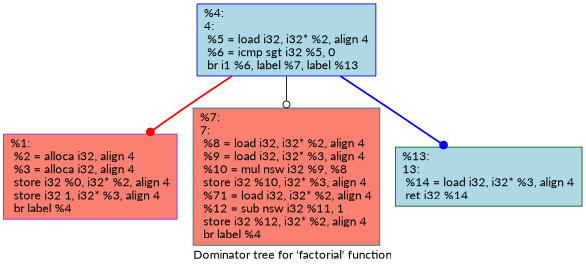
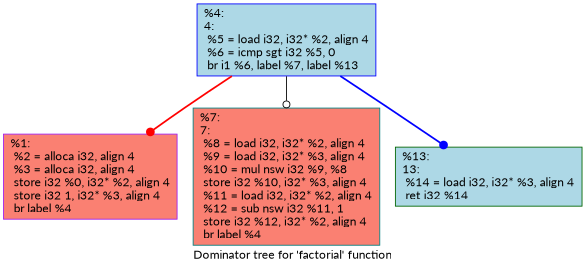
(286, 196) -> (286, 196)
